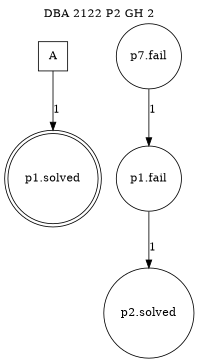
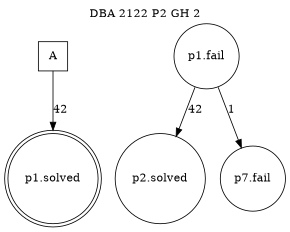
(57, 110) -> (61, 110)
(149, 113) -> (228, 114)
(153, 247) -> (196, 110)
